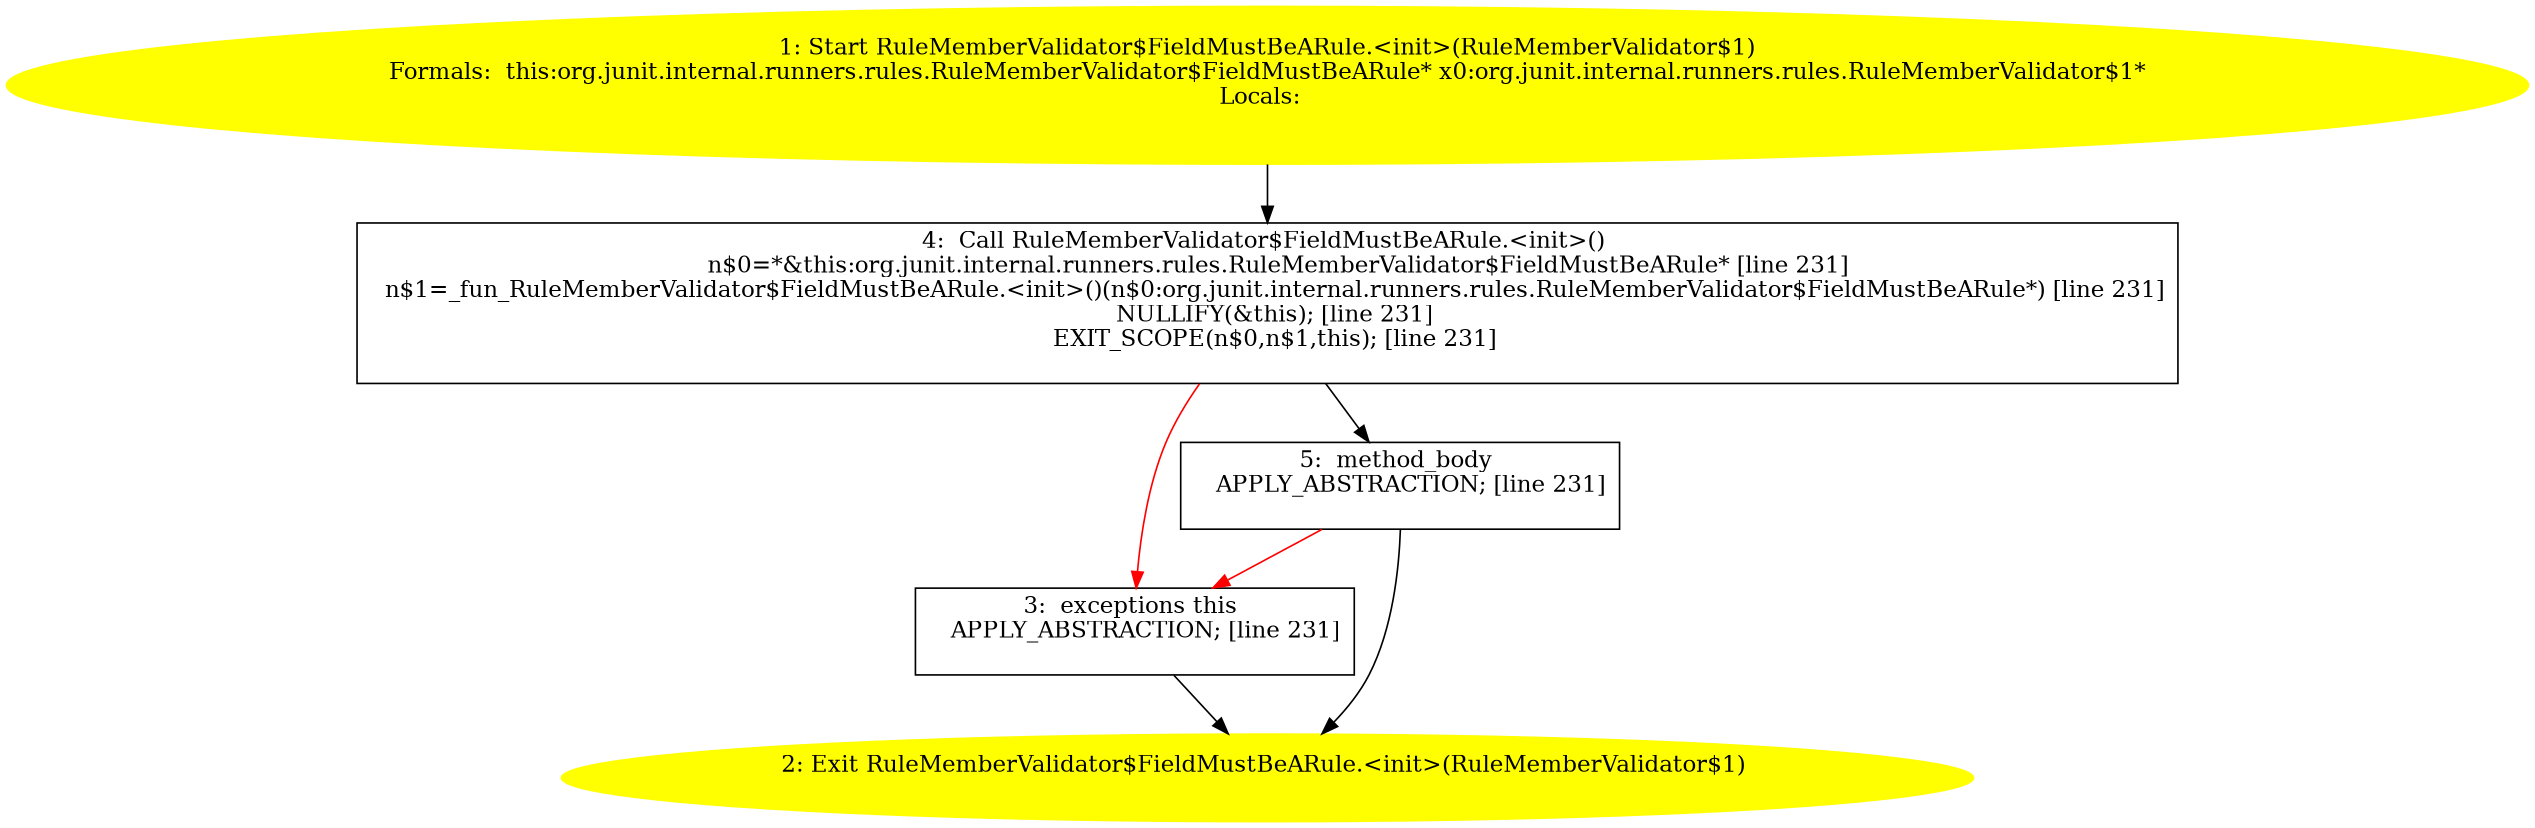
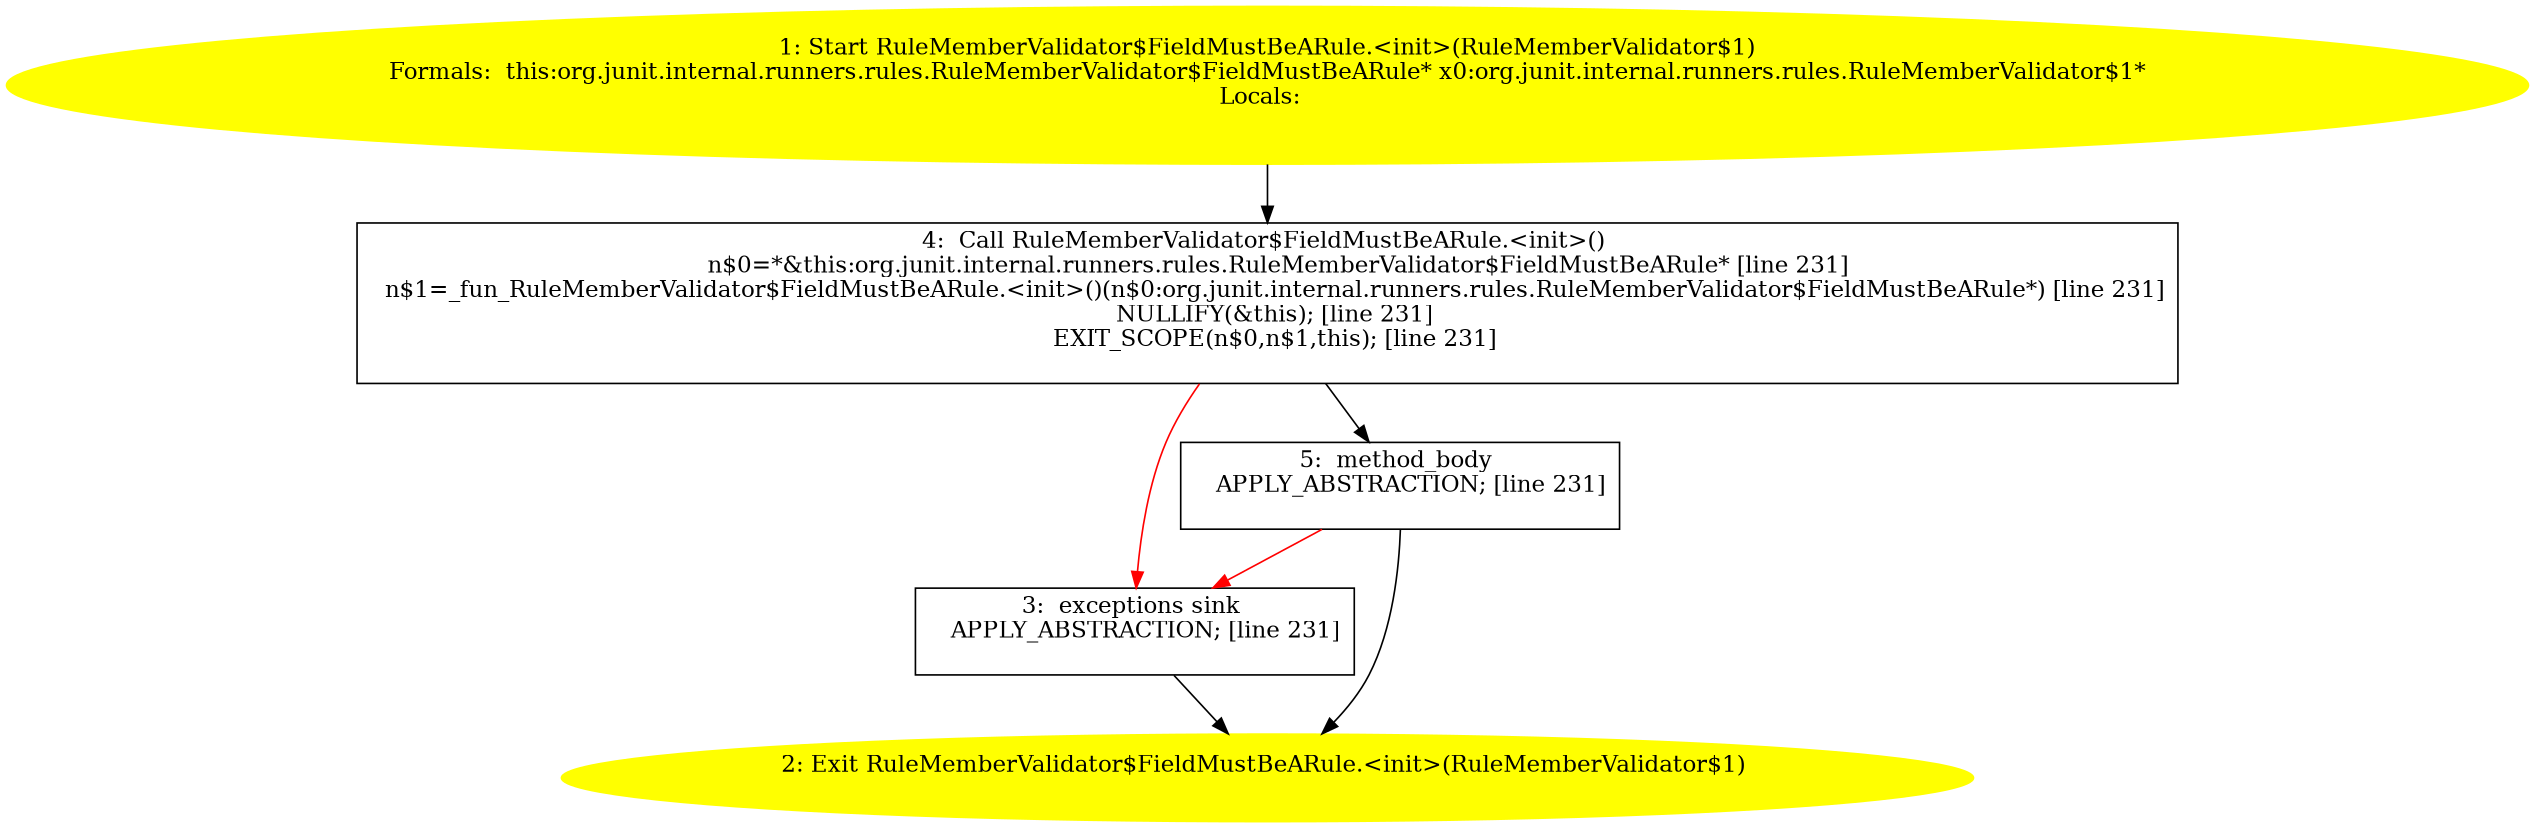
(1135, 632) -> (1135, 632)
